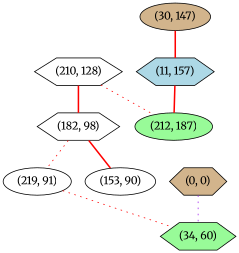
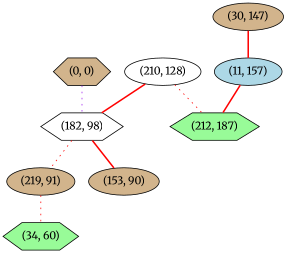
(78, 72) -> (163, 72)
(175, 72) -> (248, 72)
(174, 127) -> (215, 127)
(37, 181) -> (41, 181)
(120, 181) -> (124, 181)
(198, 209) -> (82, 99)
